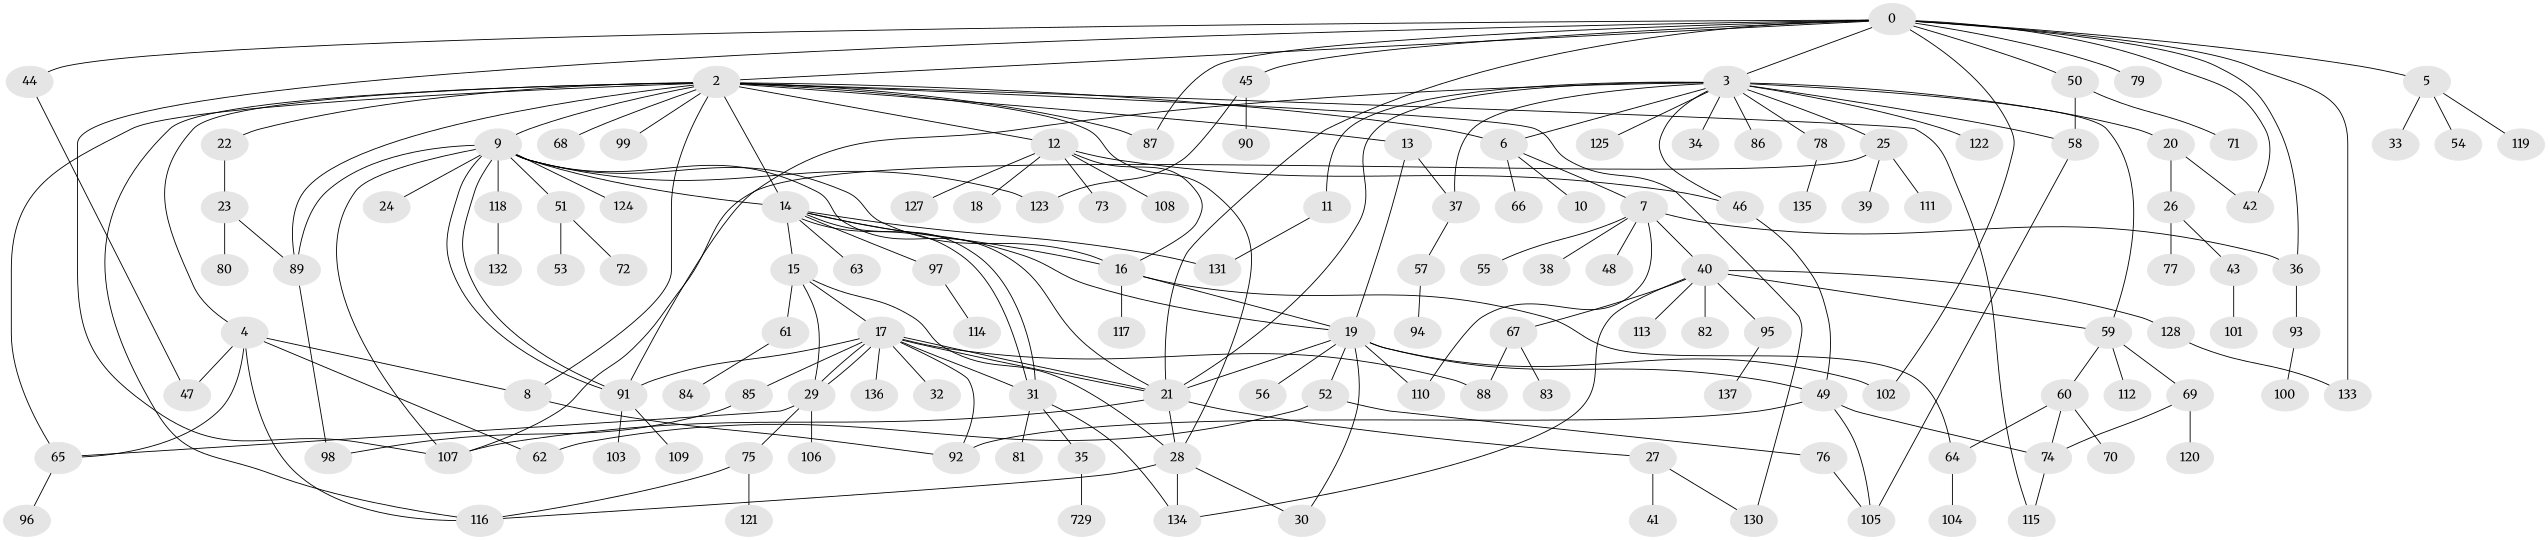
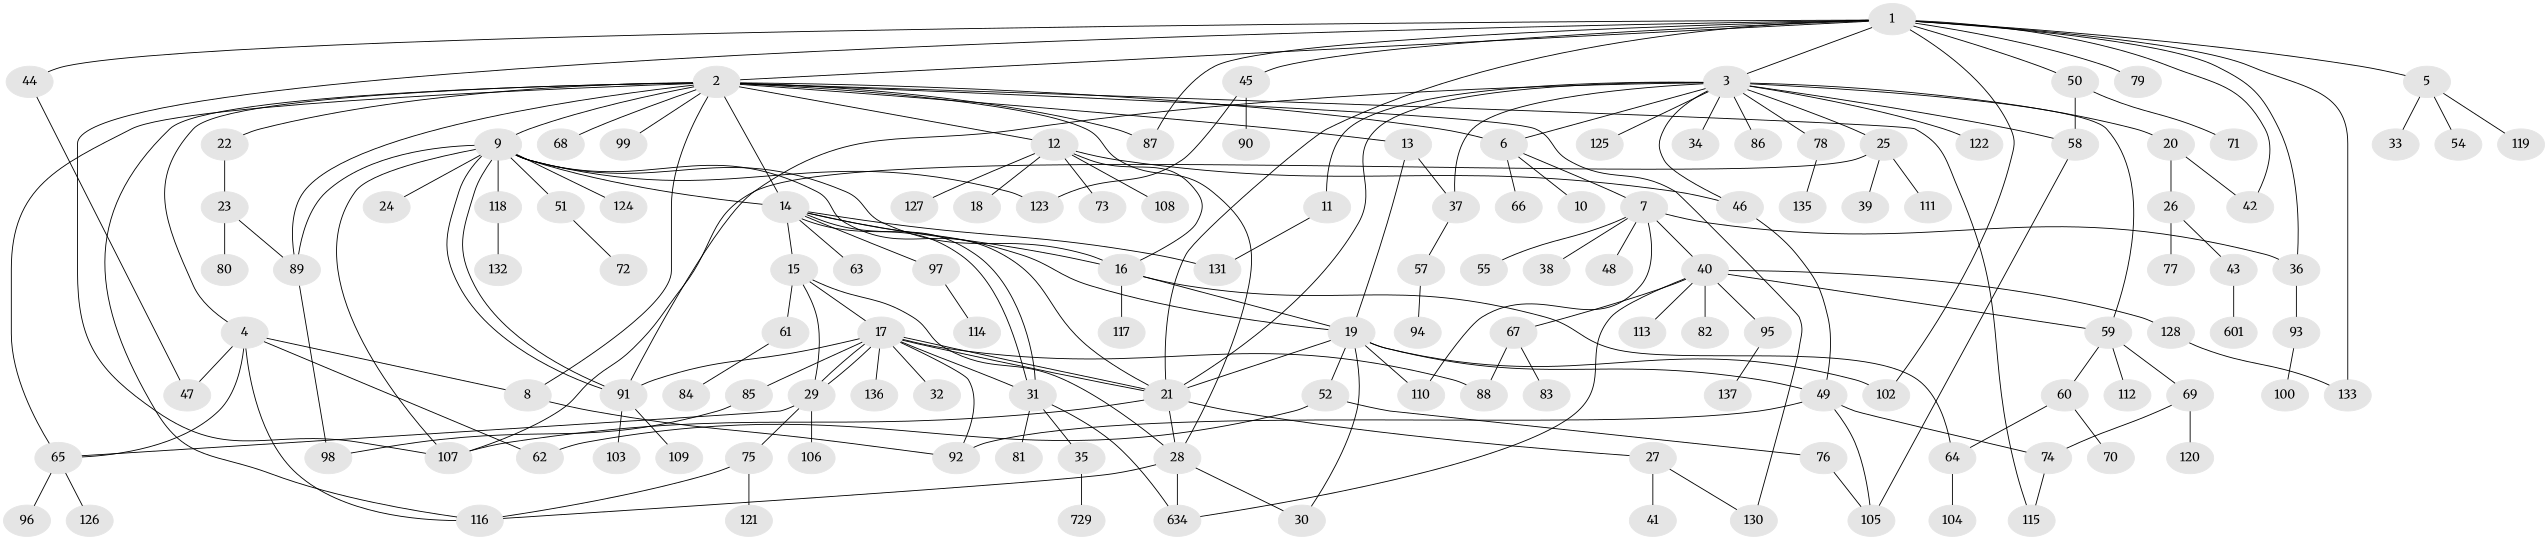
(1892, 19) -> (1892, 19)
(561, 270) -> none
(2234, 333) -> (2234, 333)
(1263, 395) -> none
(2056, 427) -> none
none -> (90, 521)
(1177, 521) -> (1177, 521)
